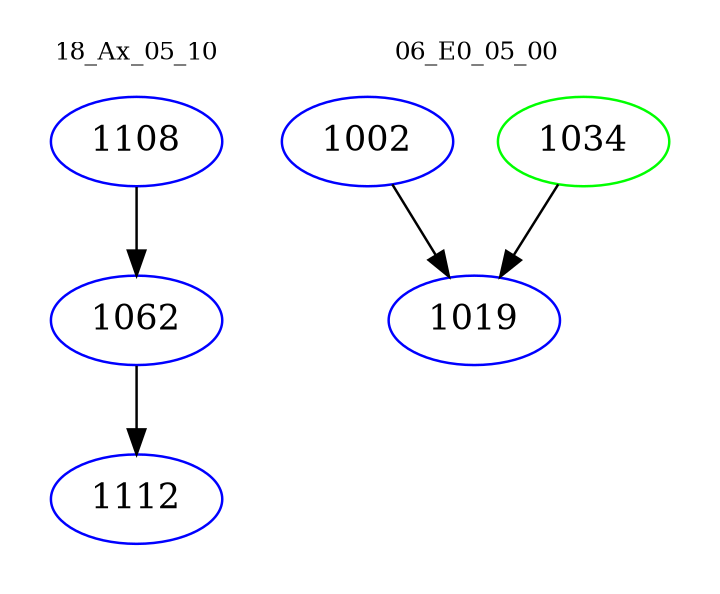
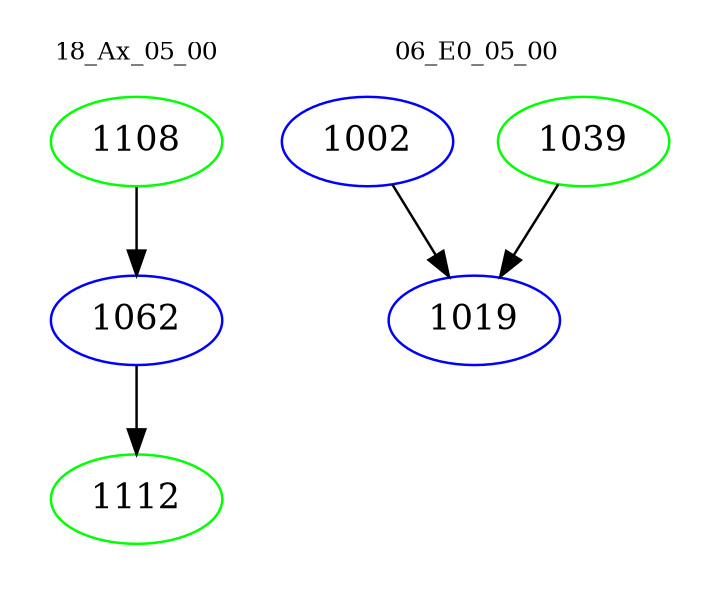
(137, 53) -> (137, 53)
(137, 142) -> (137, 142)
(584, 142) -> (584, 142)
(137, 499) -> (137, 499)
